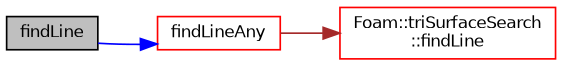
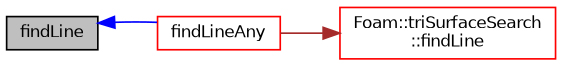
(119, 44) -> (136, 22)
